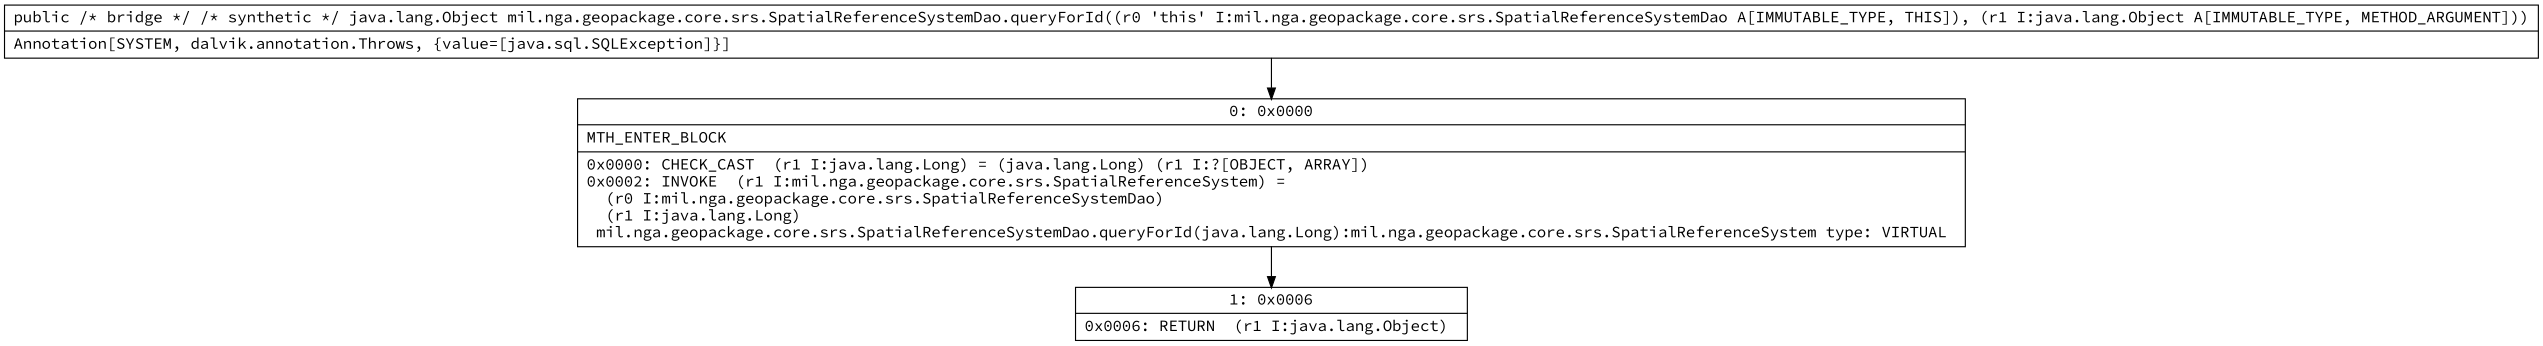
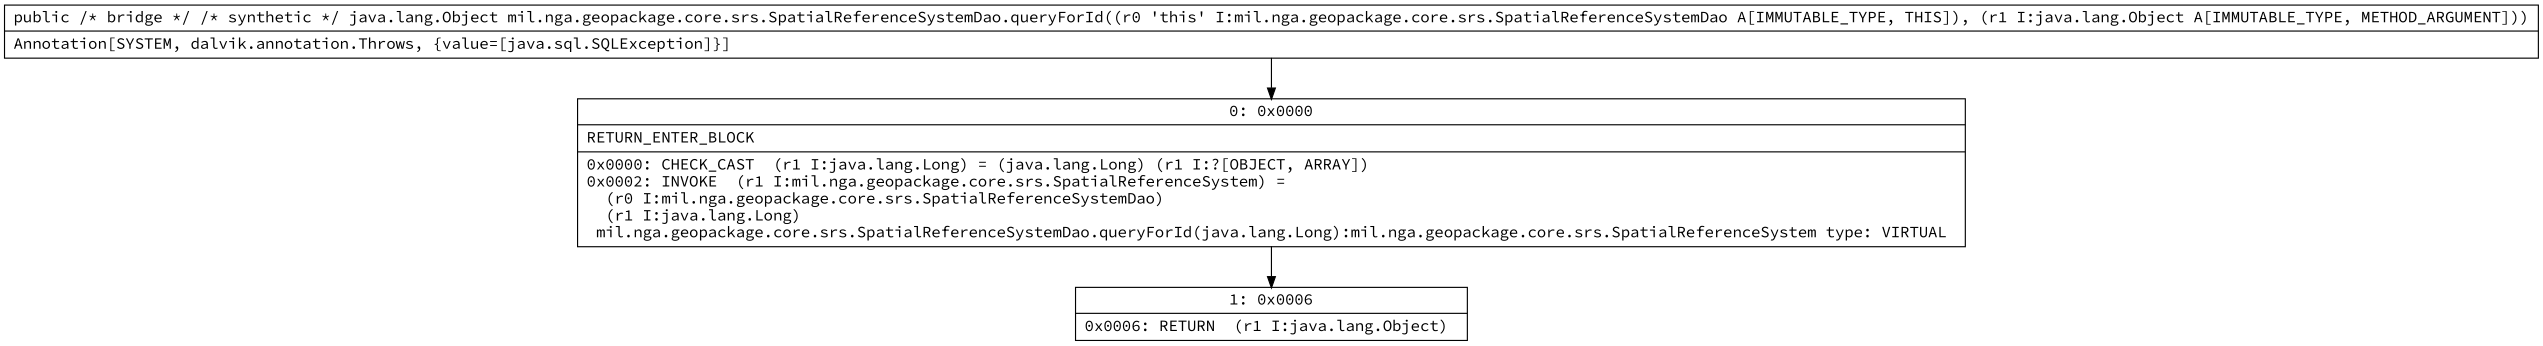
(657, 138) -> (671, 138)
